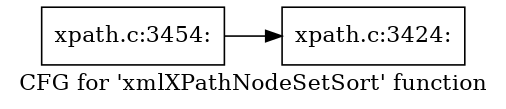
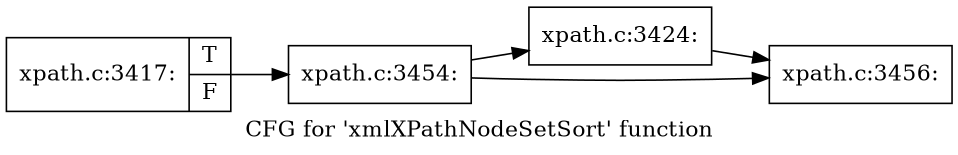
none -> (119, 75)
none -> (861, 75)
